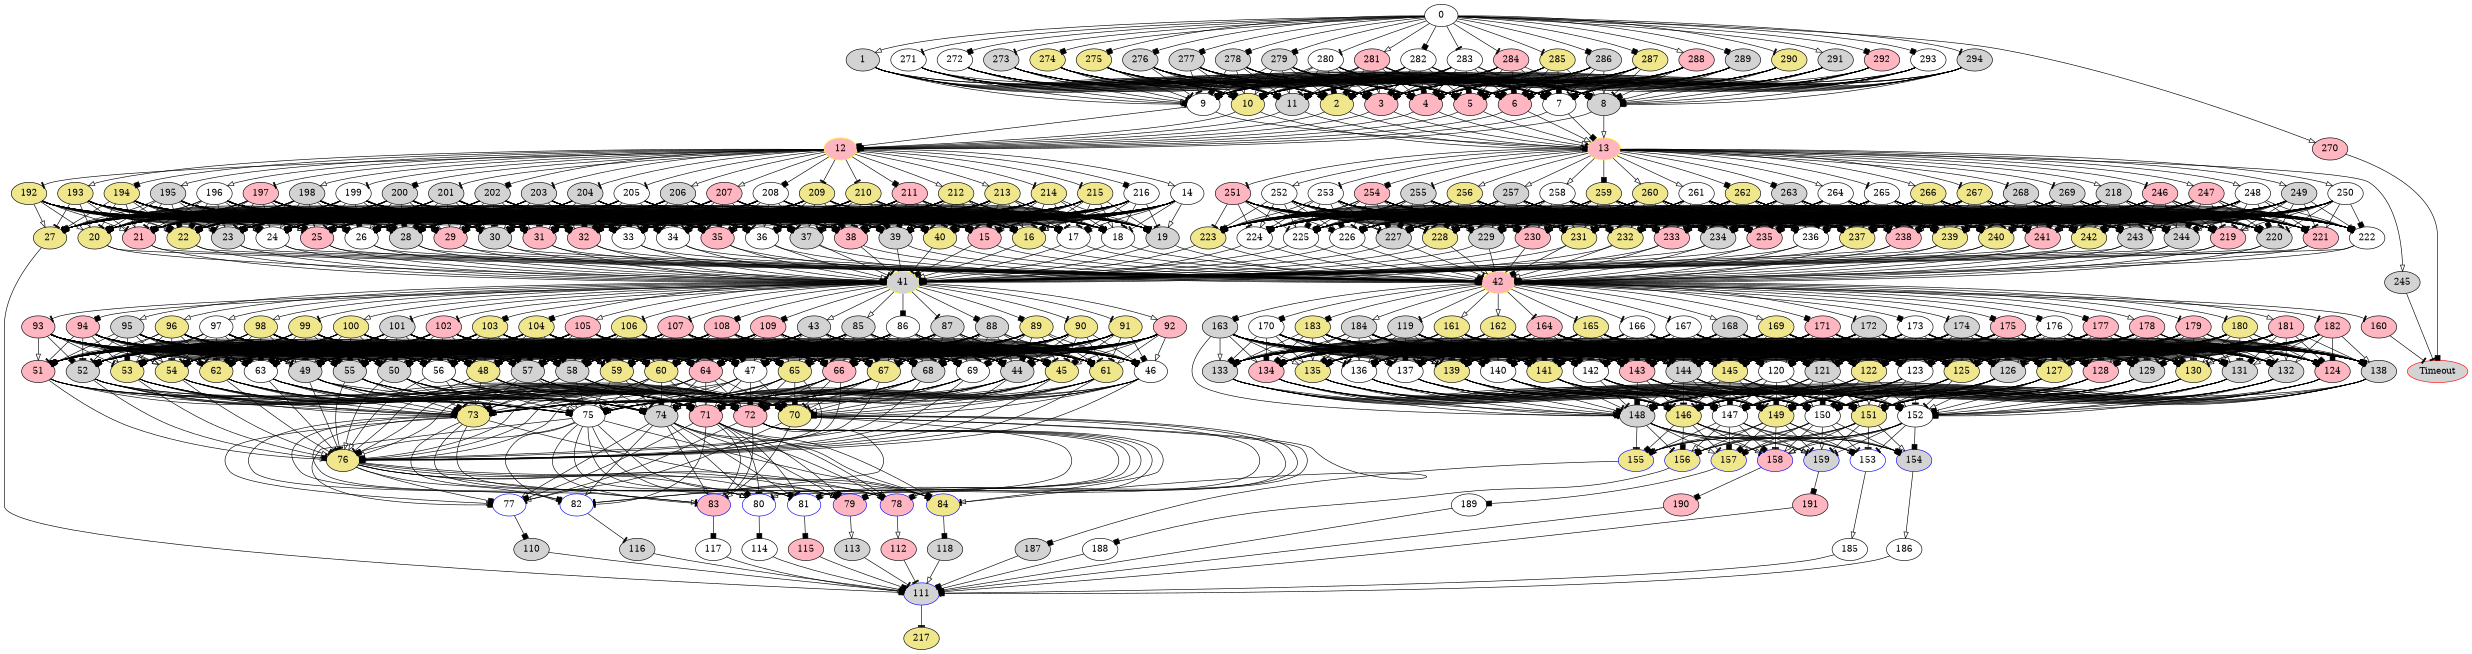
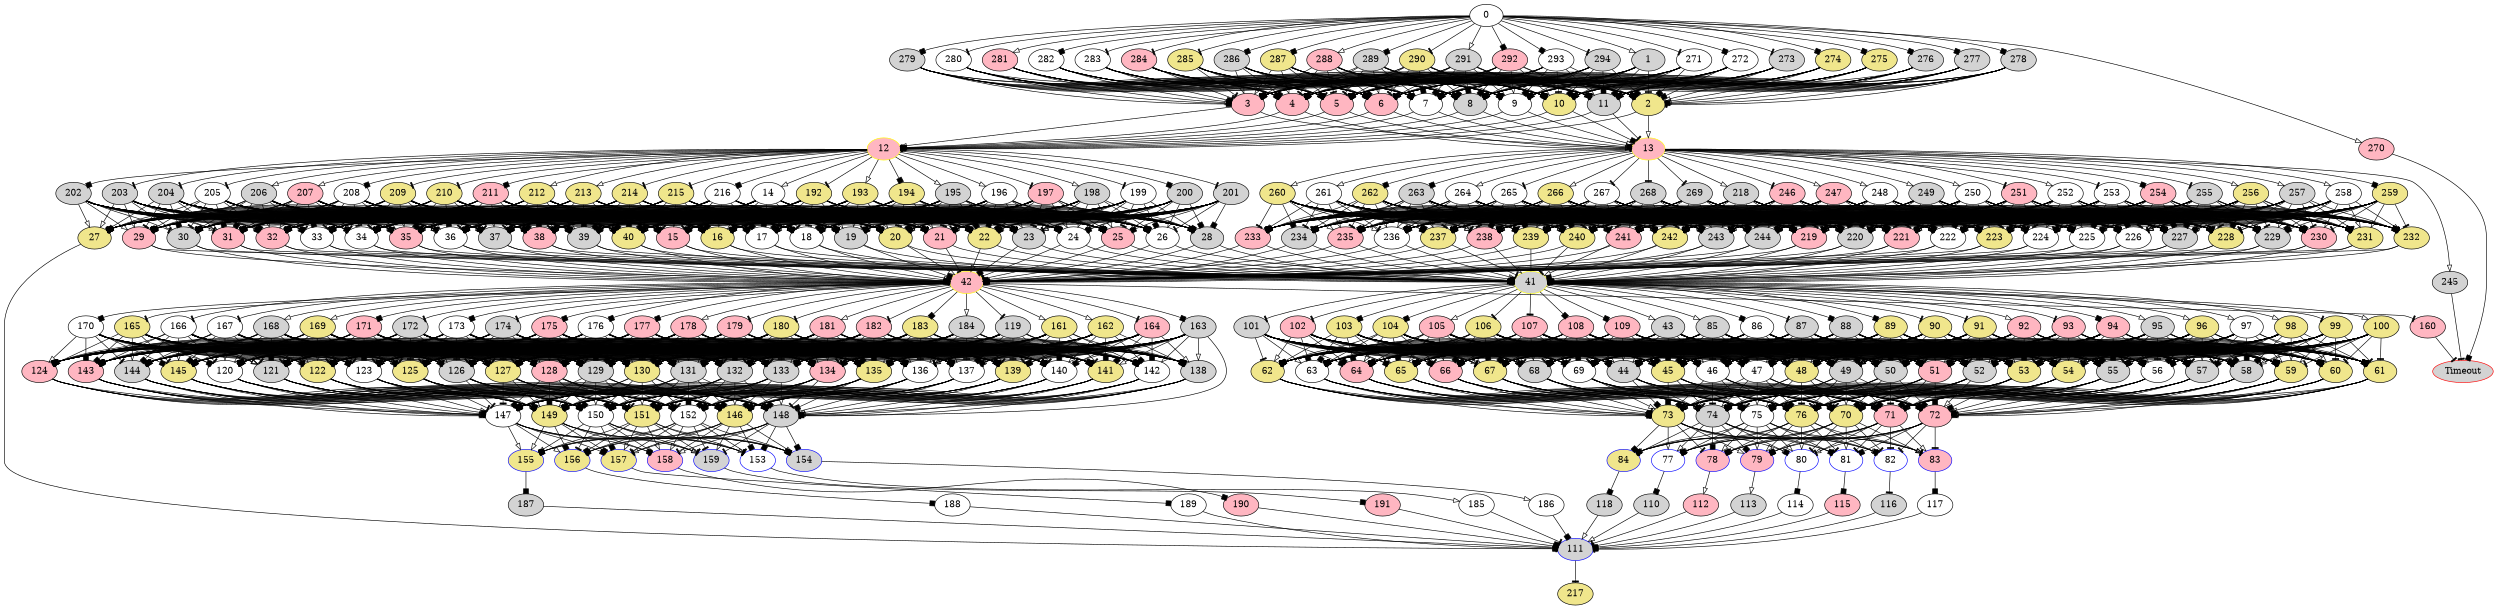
(1975, 193) -> (1602, 193)
(453, 438) -> (1777, 391)
